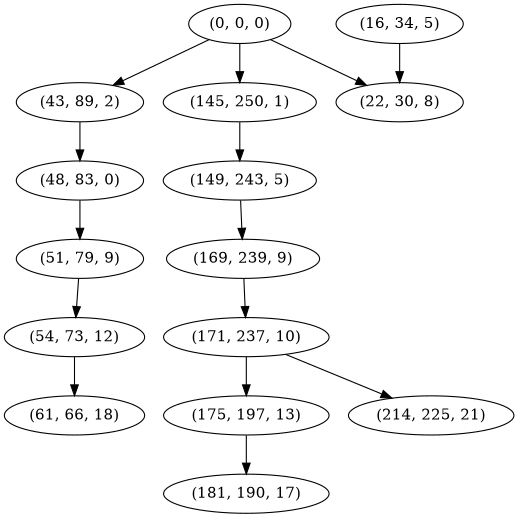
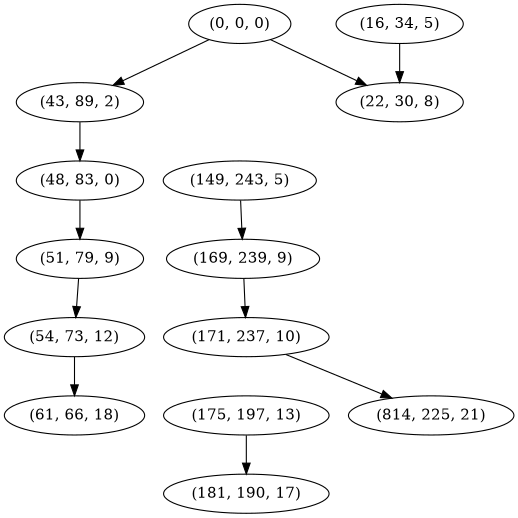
(240, 102) -> none
(246, 371) -> none
(431, 415) -> (431, 415)
